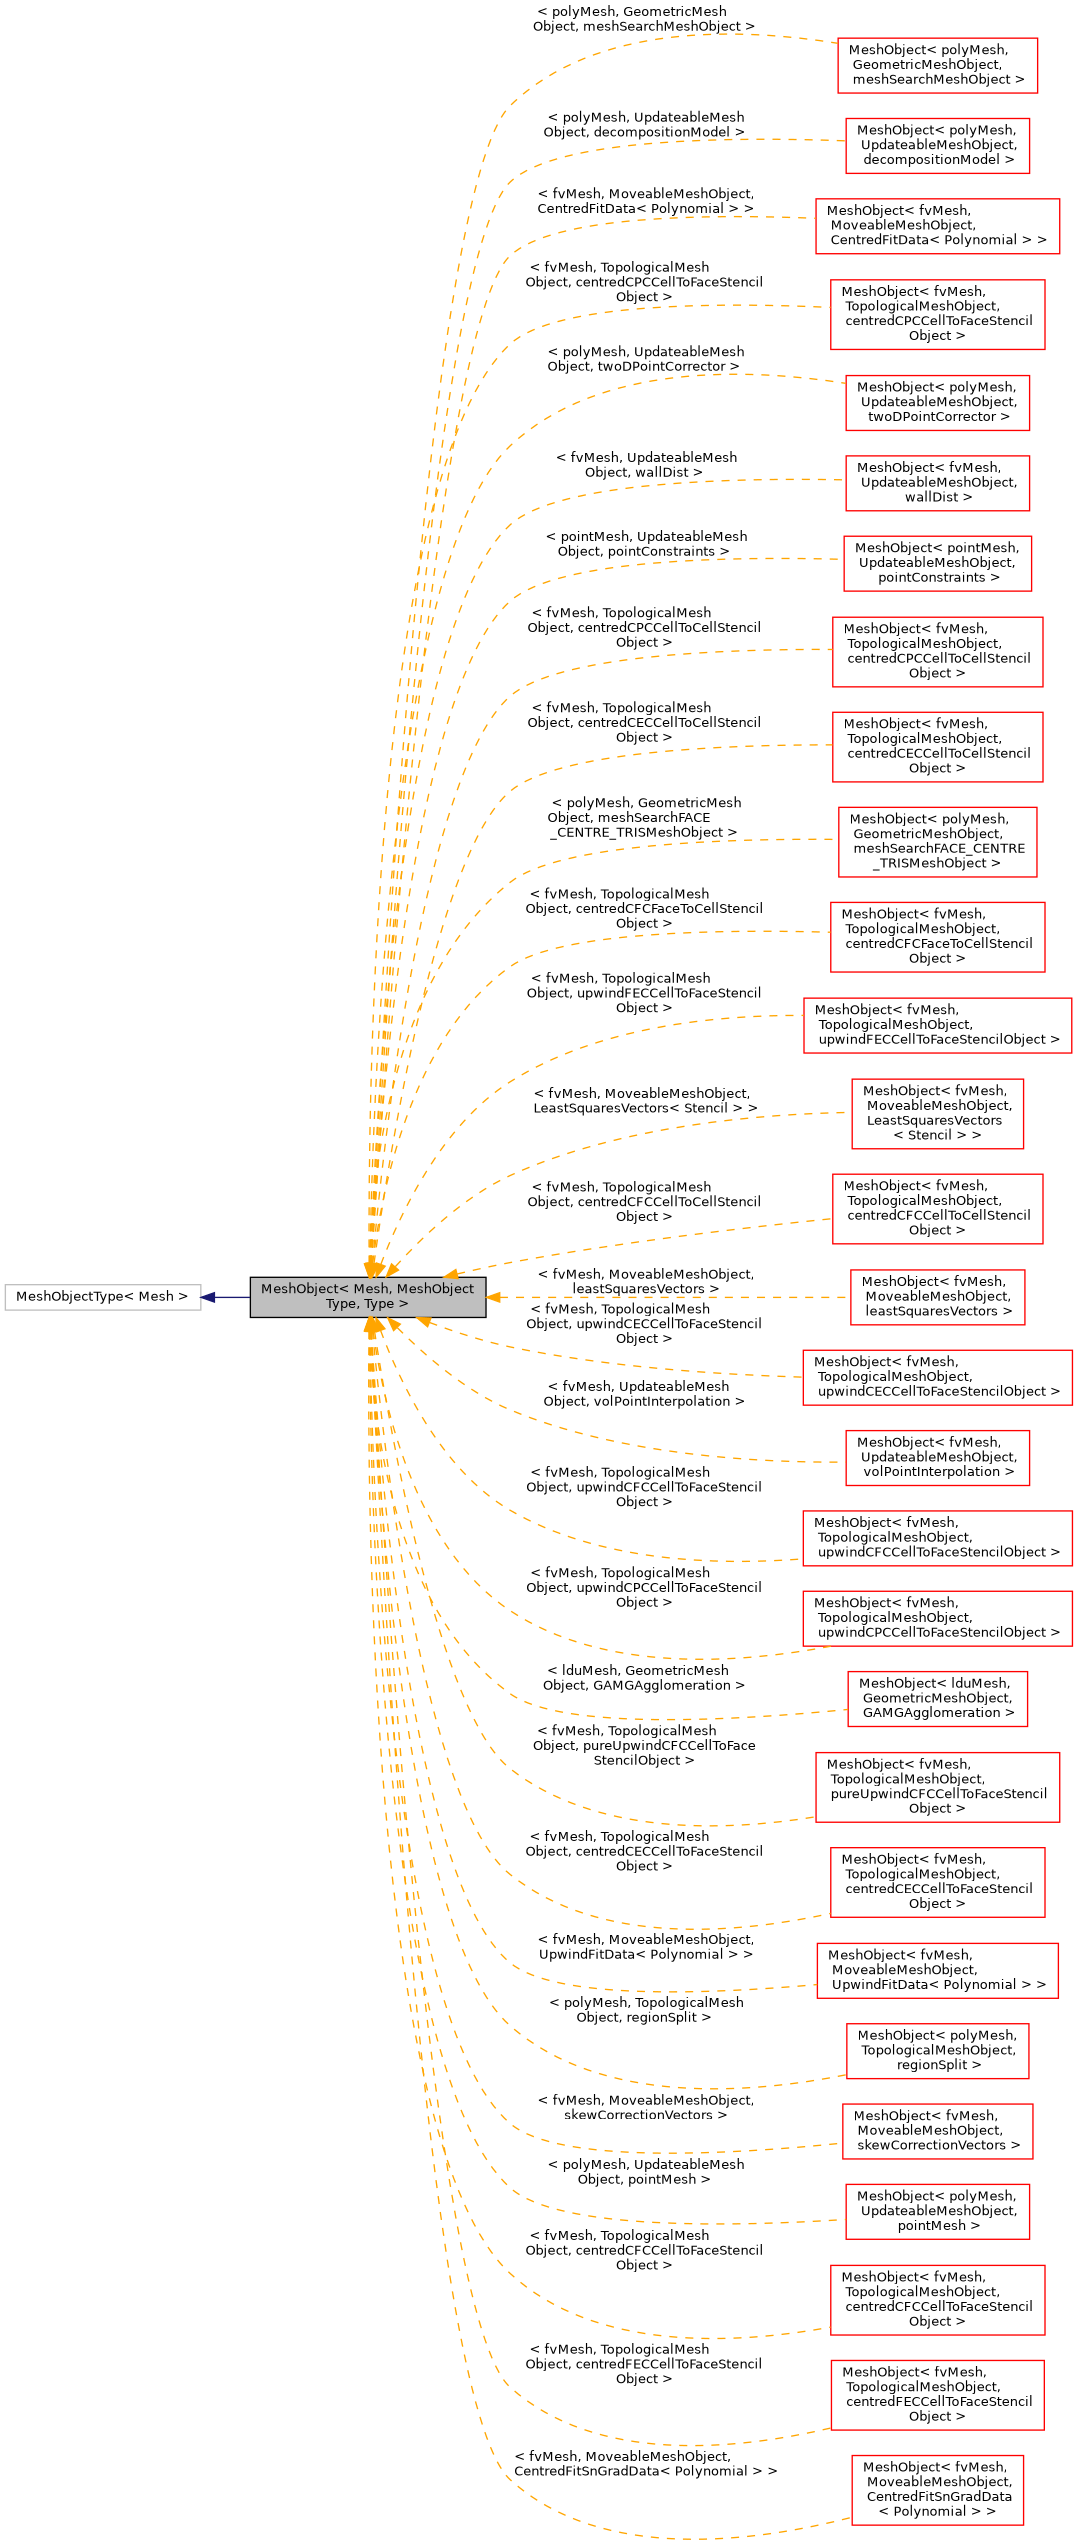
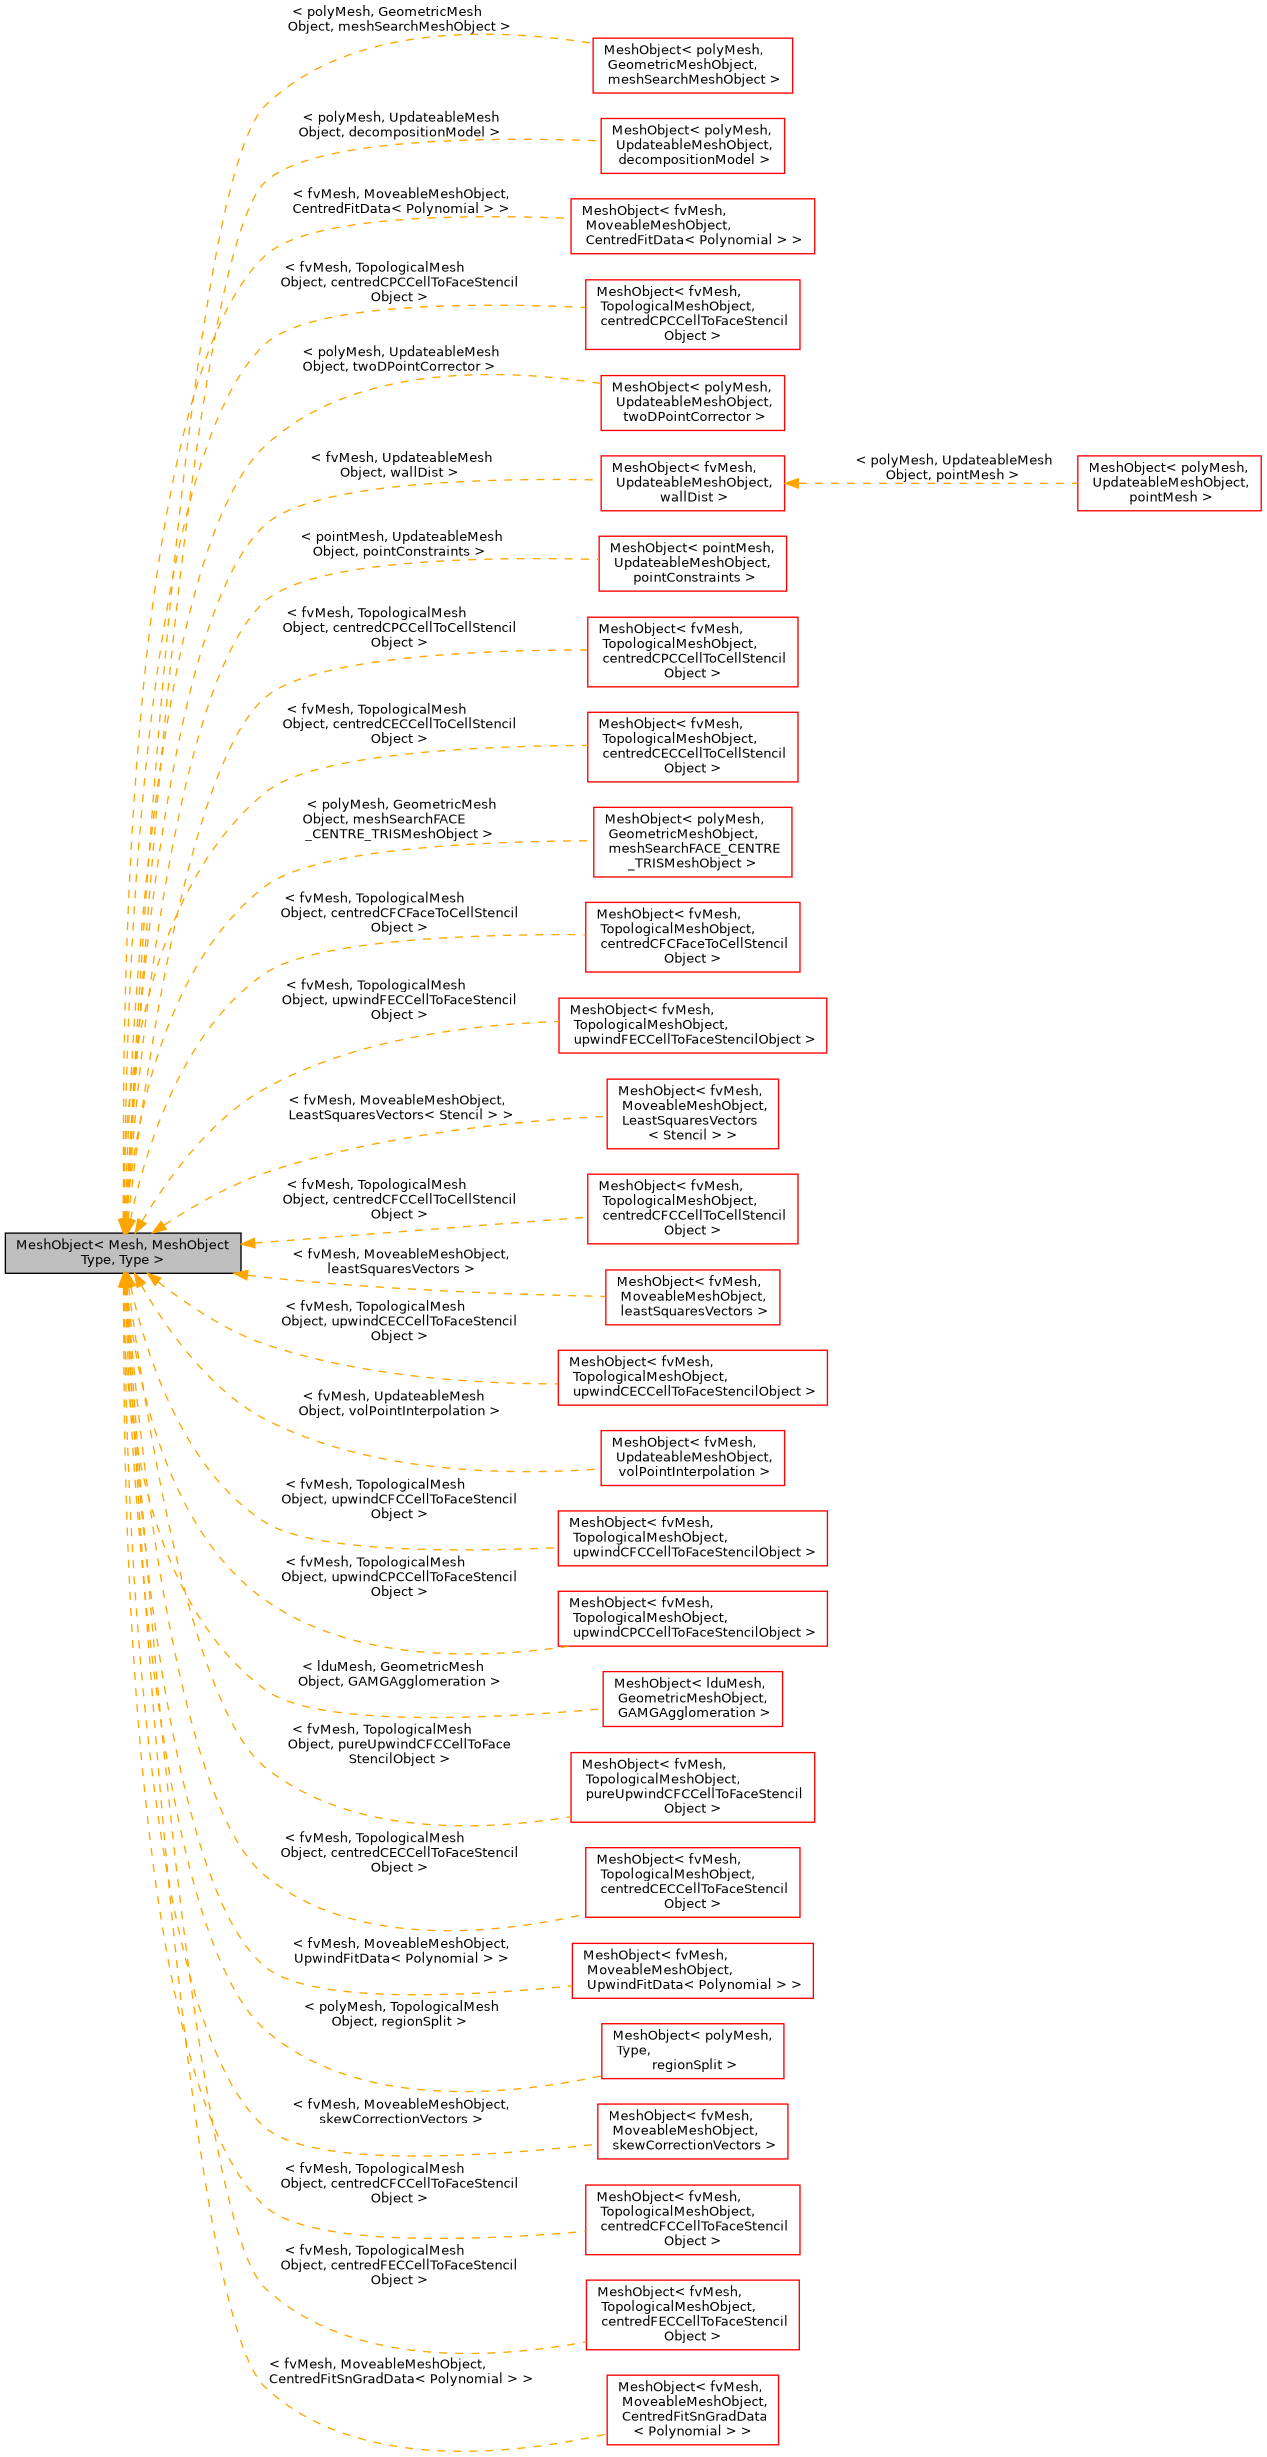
(103, 1297) -> none
(938, 2051) -> (693, 2051)
(445, 2058) -> (938, 483)
